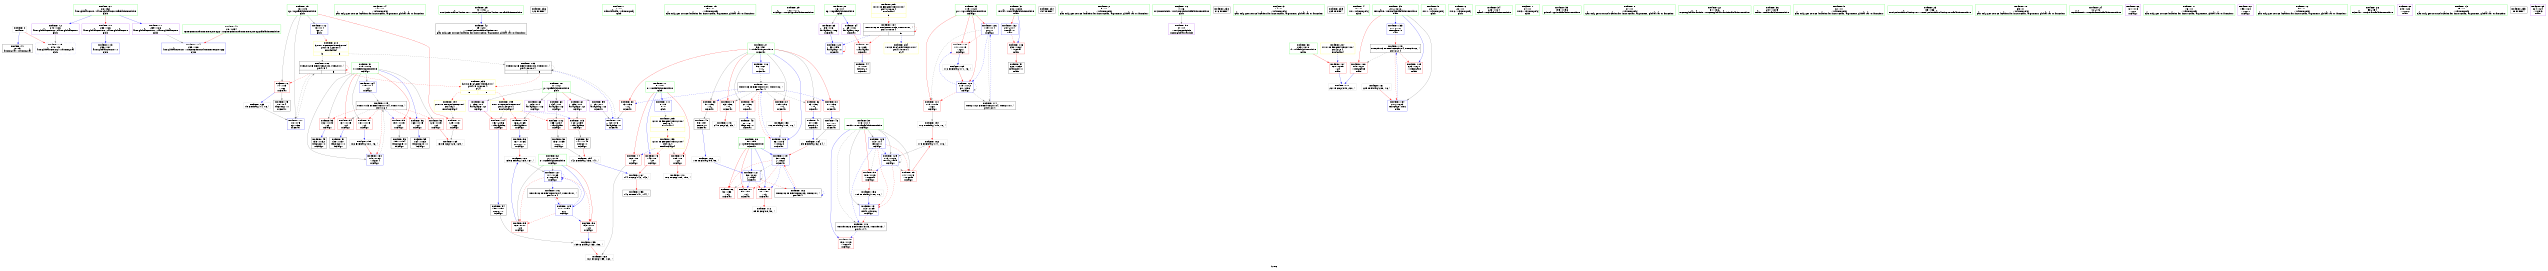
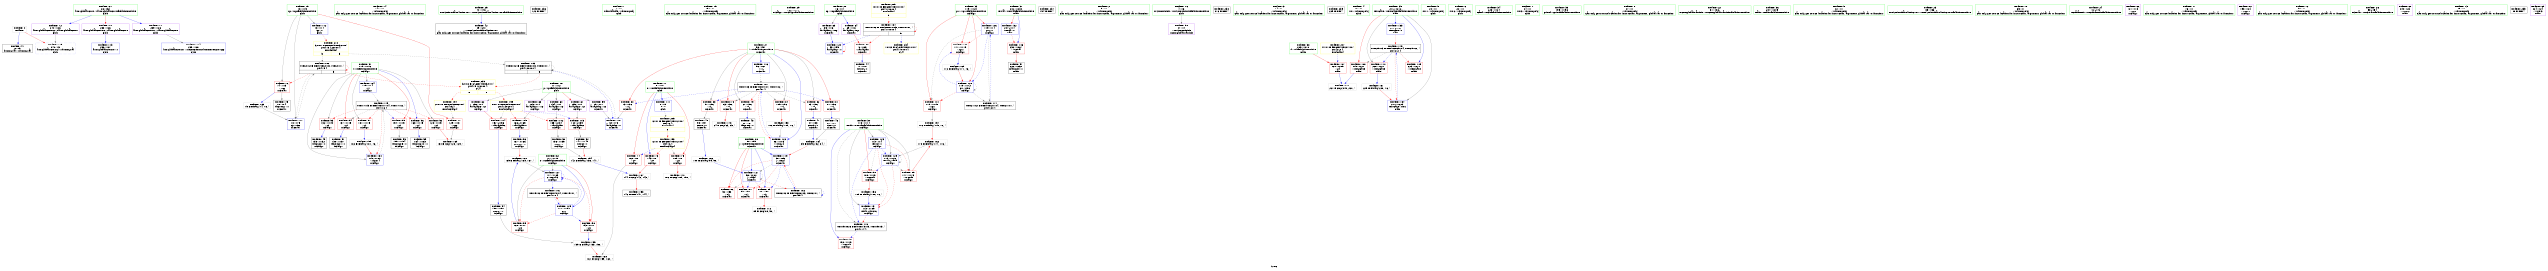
(232, 29) -> none
none -> (1379, 68)
